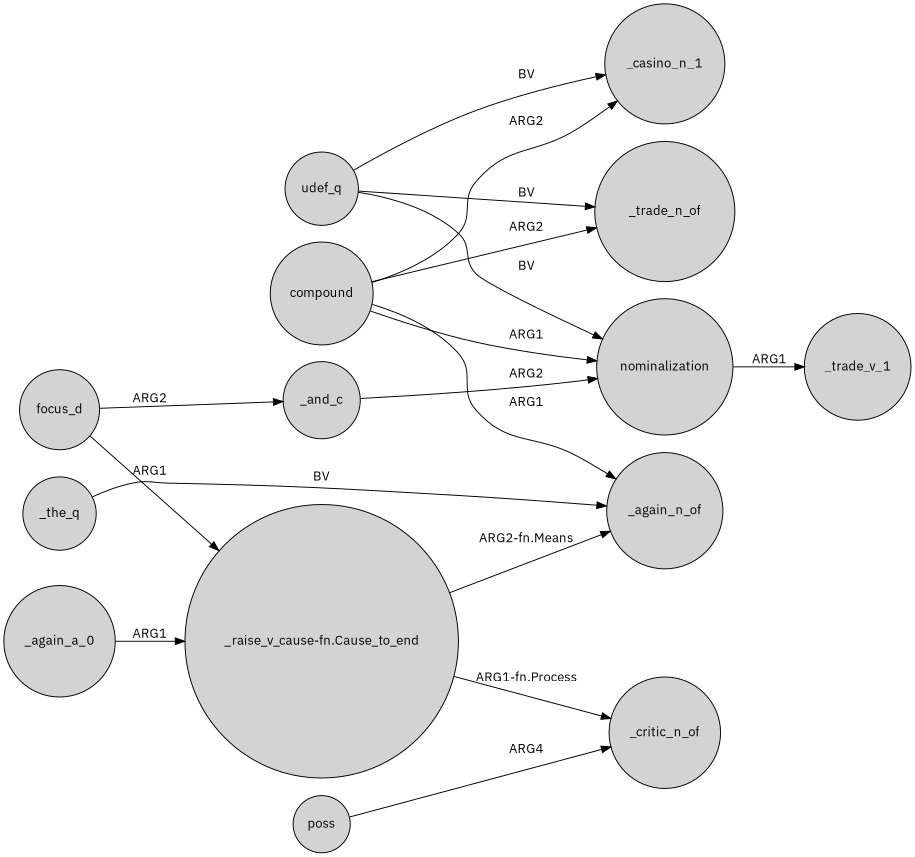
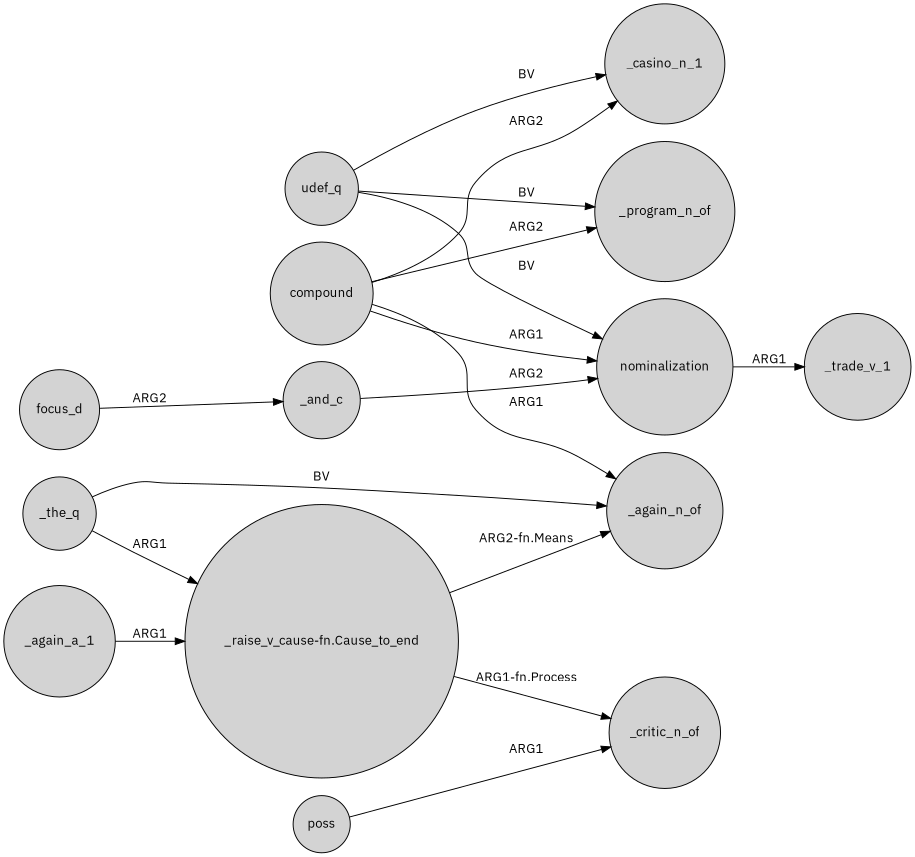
(665, 212) -> (665, 212)
(151, 490) -> (140, 556)
(60, 641) -> (60, 641)
(527, 749) -> (527, 749)
